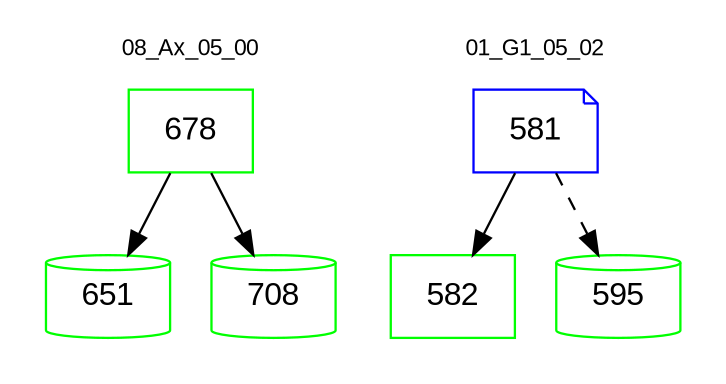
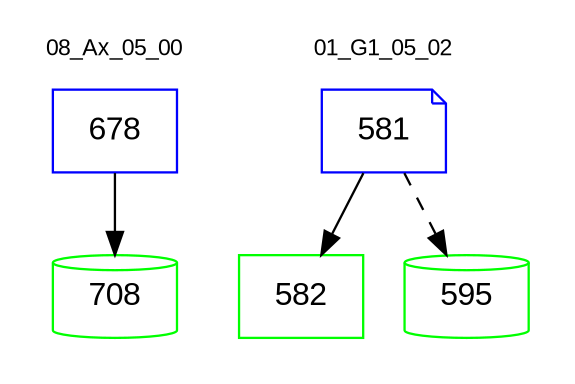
(191, 131) -> (115, 131)
(108, 297) -> none
